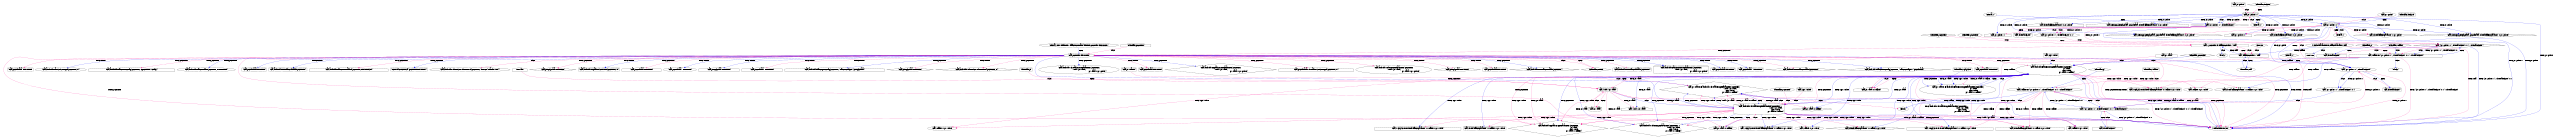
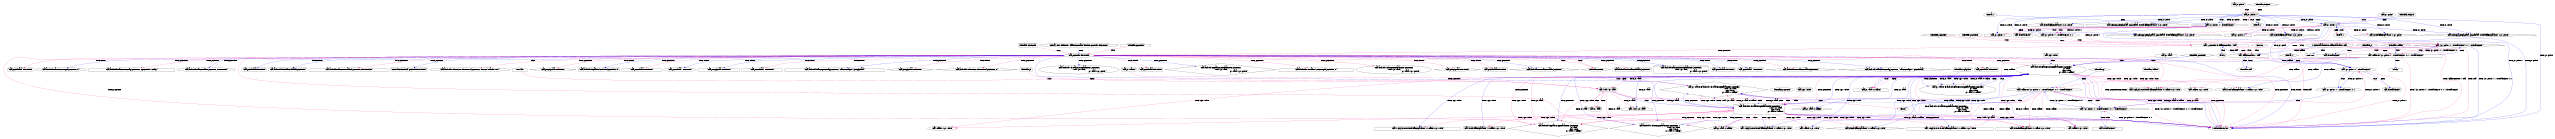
none -> (1028, 45)
(1316, 70) -> (1316, 70)
none -> (2459, 83)
